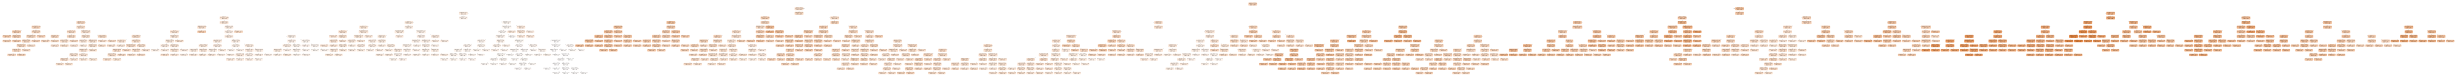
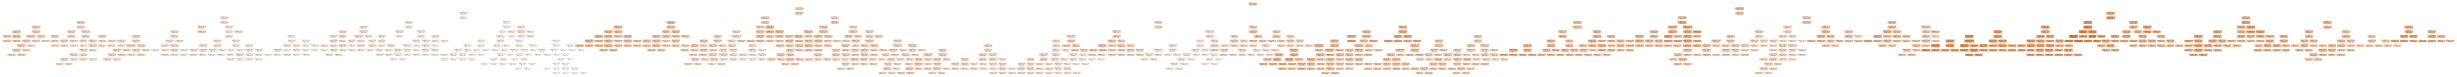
(1248, 36) -> none
